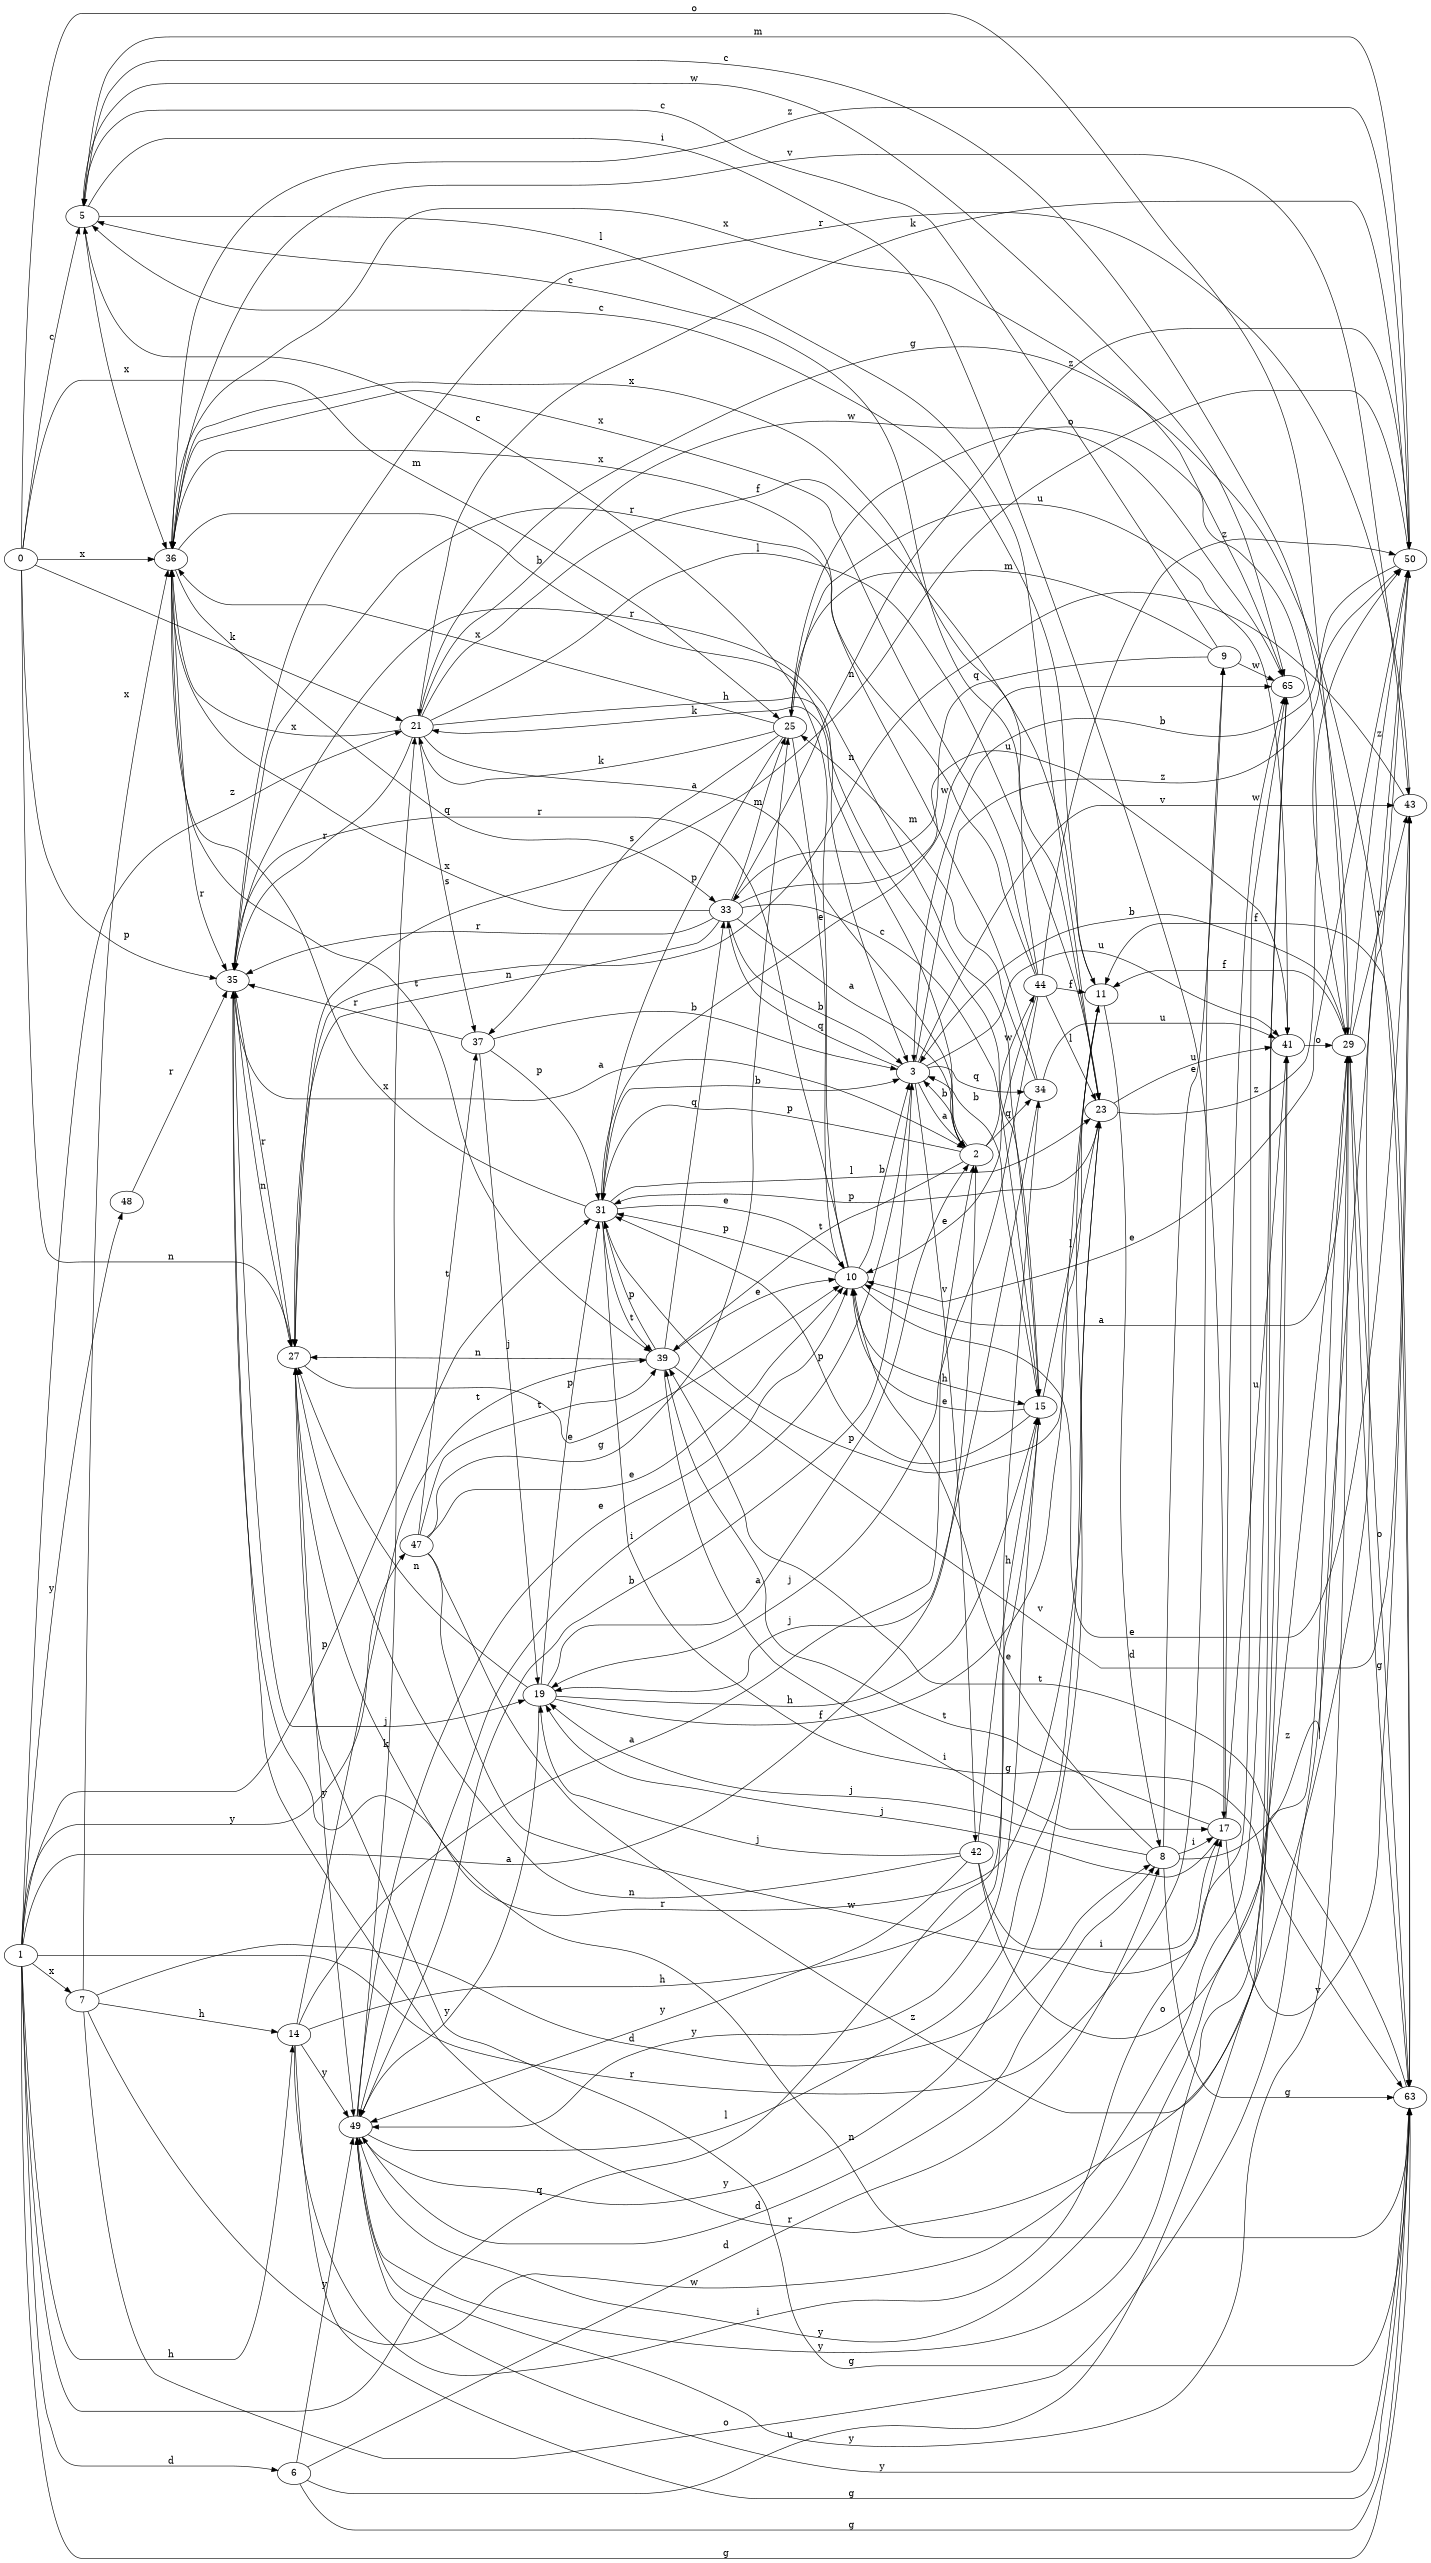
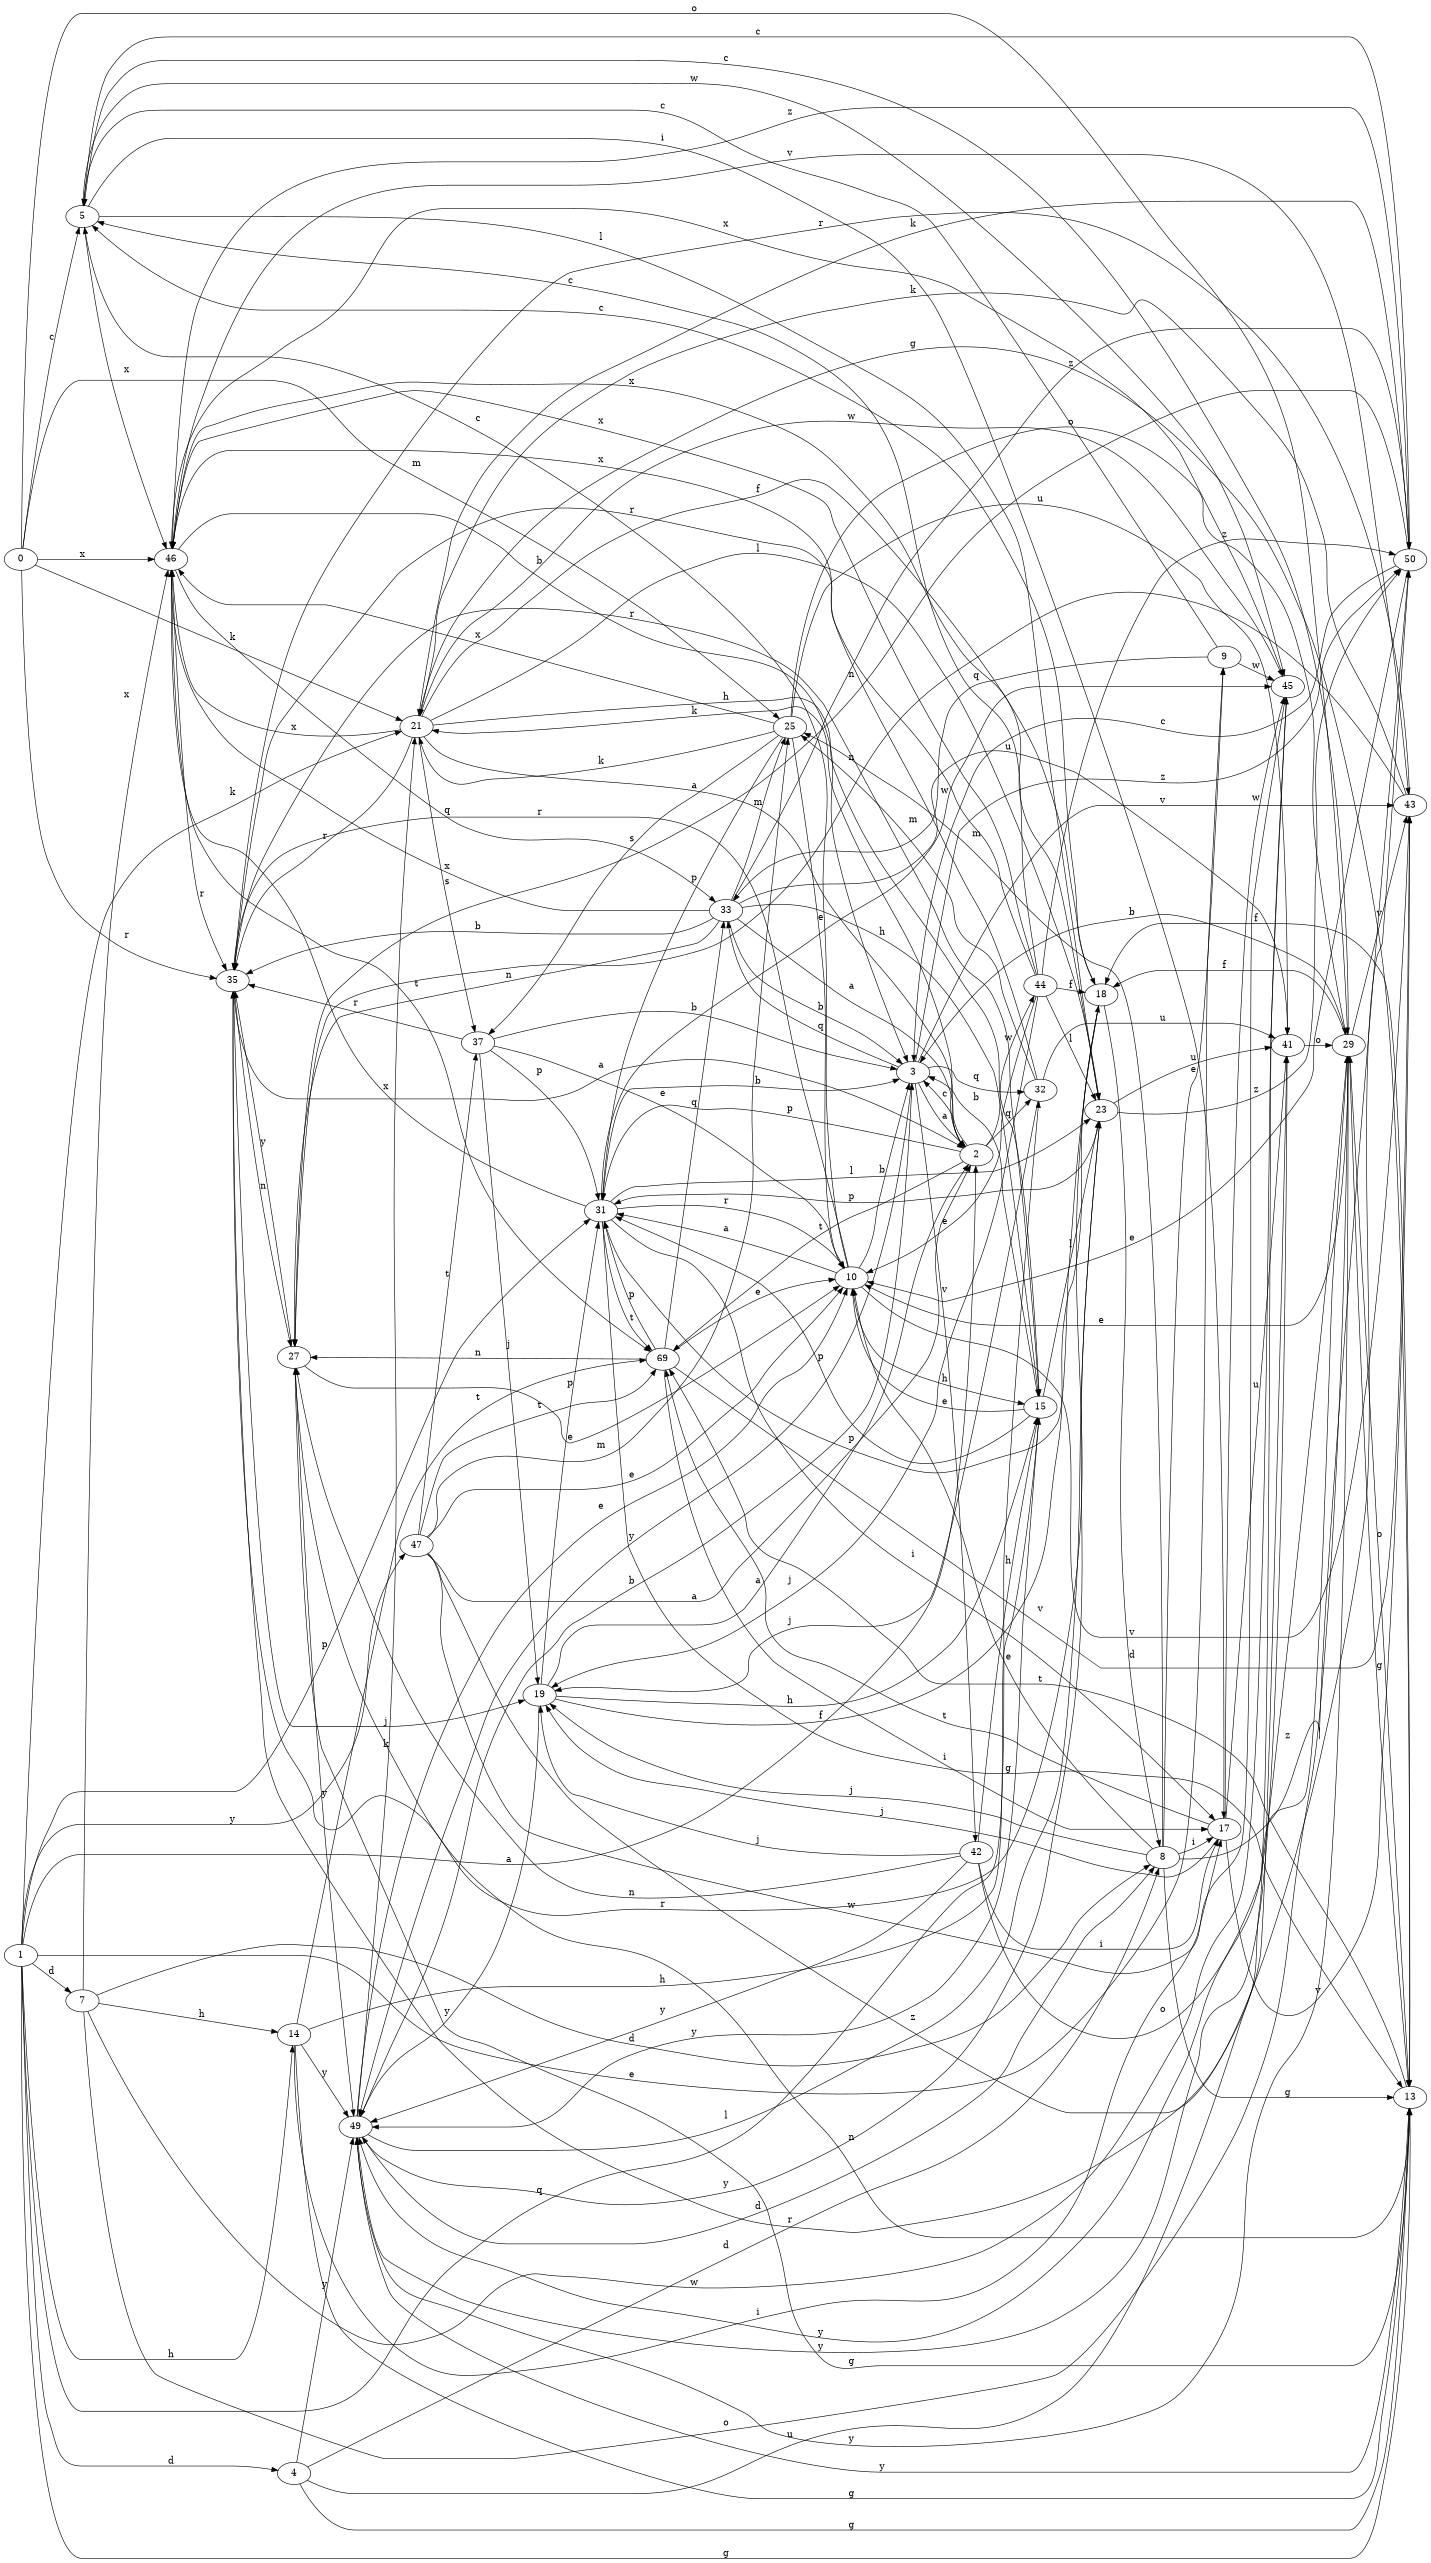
(758, 32) -> (758, 32)
none -> (1004, 294)
(171, 559) -> (171, 559)
(967, 571) -> (1150, 1213)
(1288, 687) -> (1288, 687)
(1163, 722) -> (1163, 722)
(233, 793) -> (233, 793)
(1372, 816) -> none
(478, 927) -> (478, 927)
(882, 932) -> (882, 932)
(127, 936) -> (127, 936)
(1095, 952) -> none
(1101, 995) -> (1101, 995)
(31, 1058) -> none
(1040, 1090) -> (1040, 1090)
(945, 1094) -> (945, 1094)
none -> (691, 1122)
(263, 1142) -> (263, 1142)
(726, 1201) -> (726, 1201)
(127, 1202) -> none
(726, 1229) -> (726, 1229)
(1101, 1321) -> (1101, 1321)
(663, 1359) -> (663, 1359)
(601, 1446) -> (601, 1446)
(632, 1537) -> (632, 1537)
none -> (875, 1543)
(386, 1551) -> none
(1132, 1633) -> (1132, 1633)
(769, 1675) -> (784, 1521)
(52, 1972) -> (52, 1972)
(632, 2075) -> (632, 2075)
(1410, 2097) -> (1410, 2097)
(294, 2473) -> (294, 2473)
